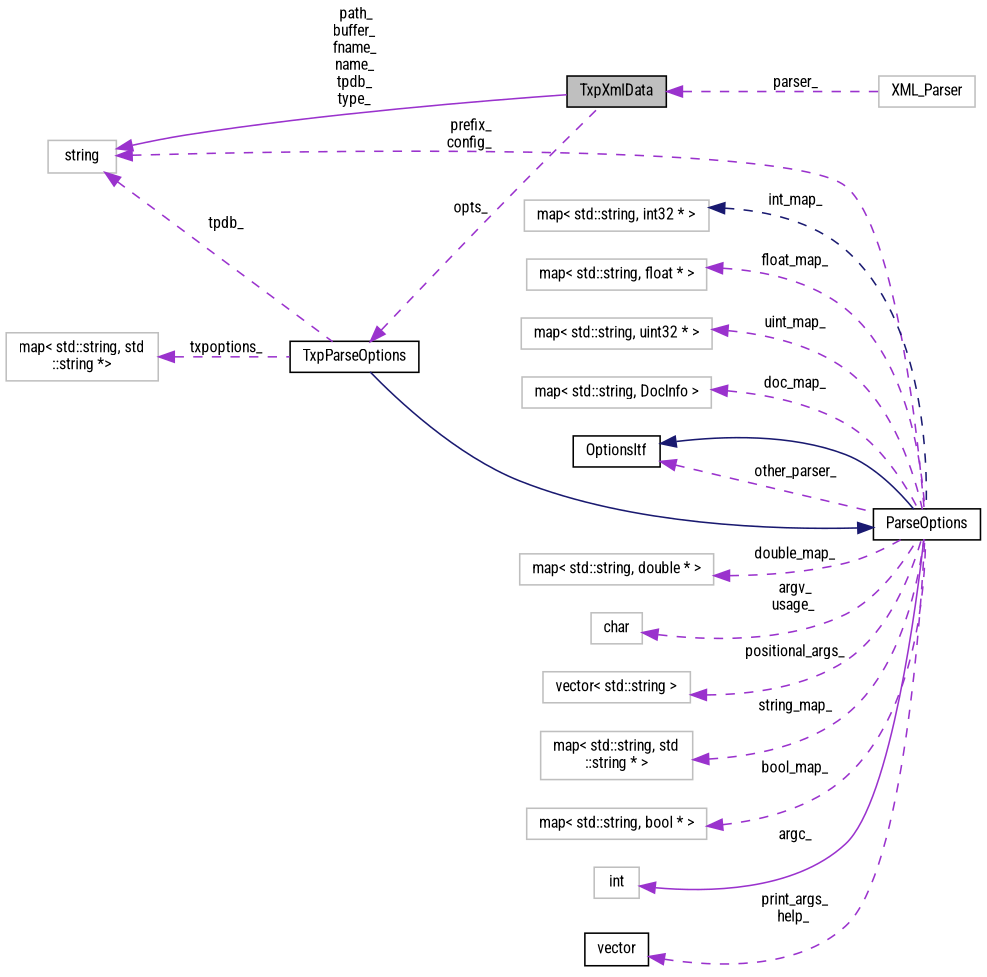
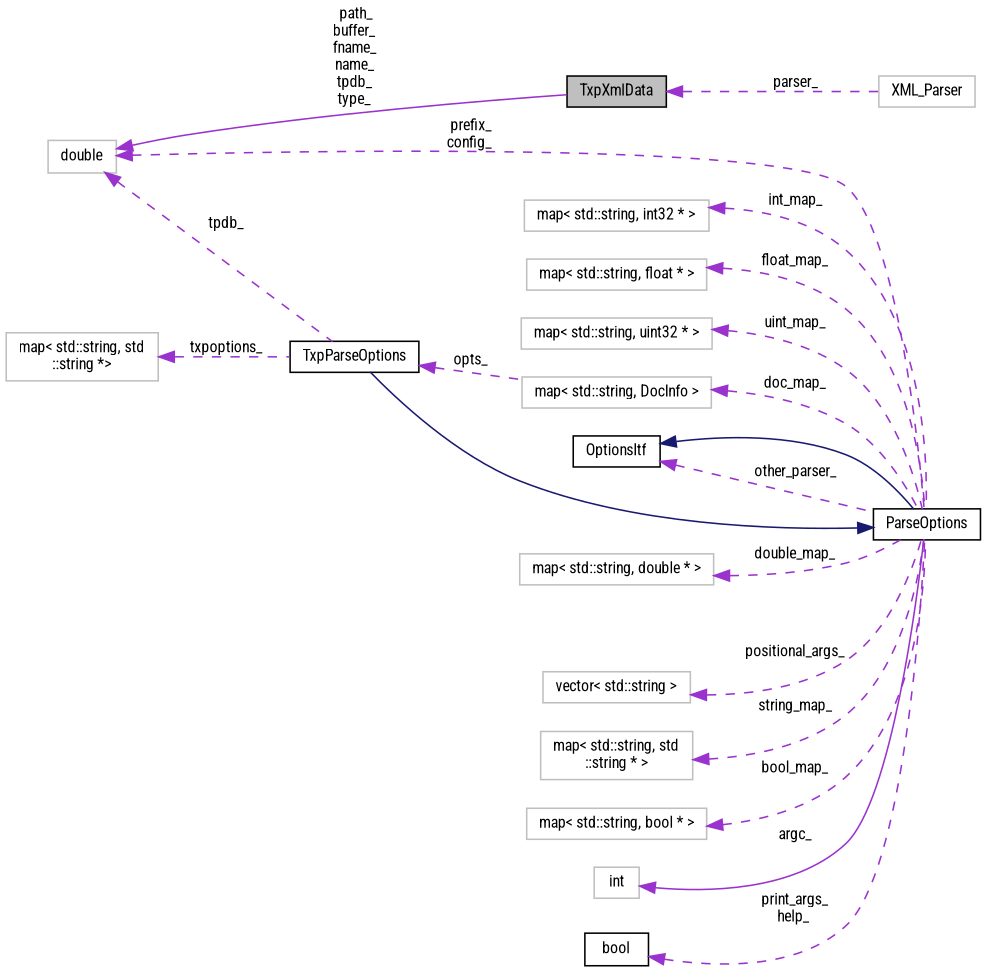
(82, 157) -> (82, 157)
(489, 217) -> (479, 374)
(880, 292) -> (880, 292)
(617, 628) -> none
(617, 949) -> (617, 949)
